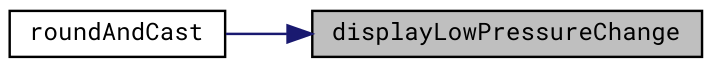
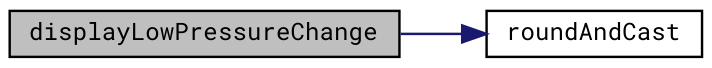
(256, 34) -> (431, 34)
